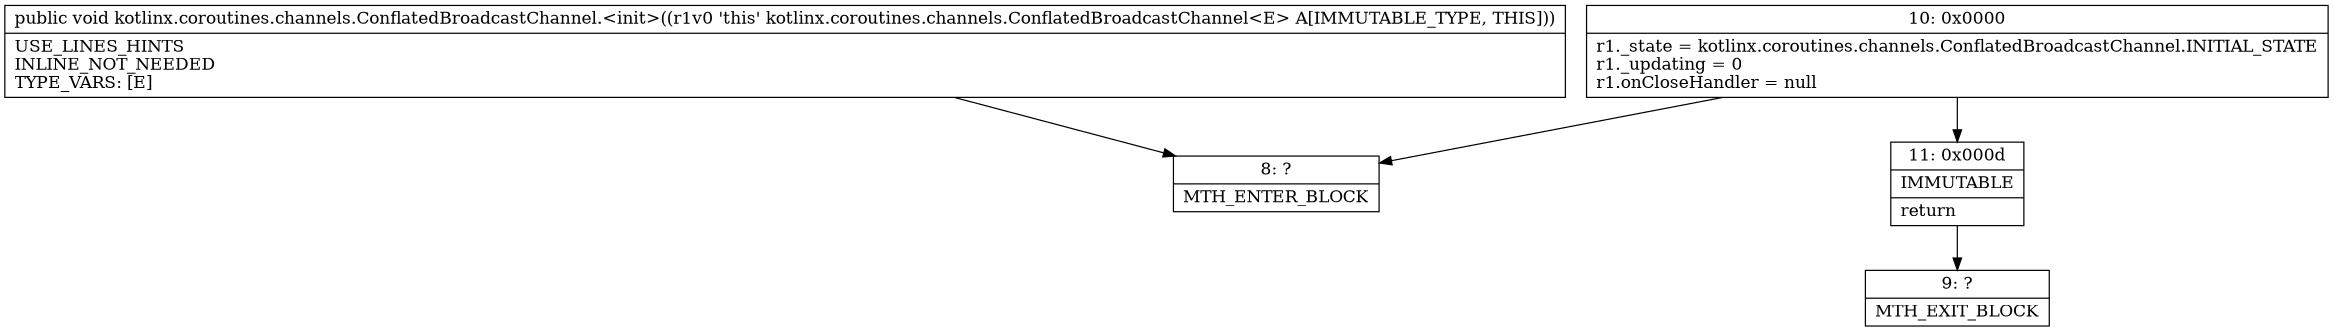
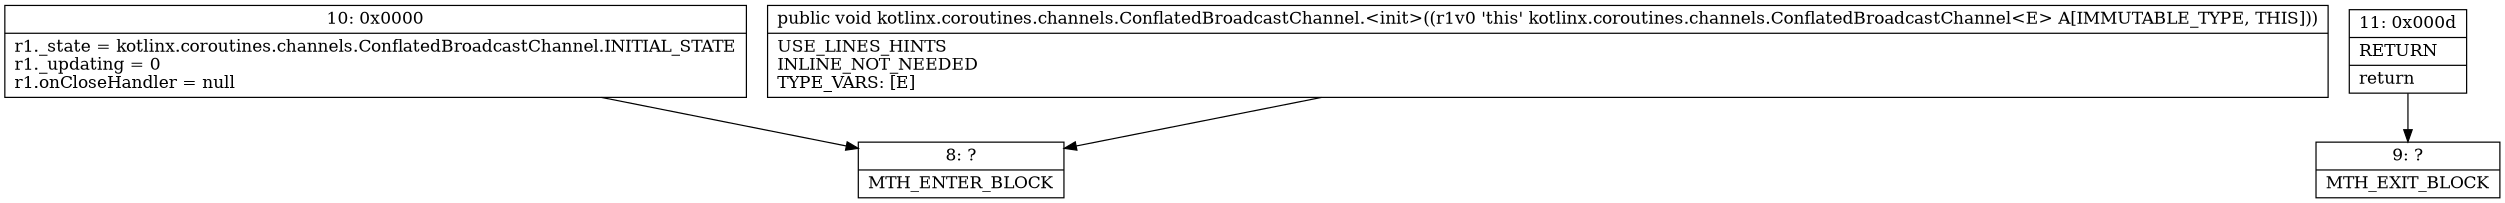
(1957, 114) -> none
(1957, 183) -> (2398, 51)
